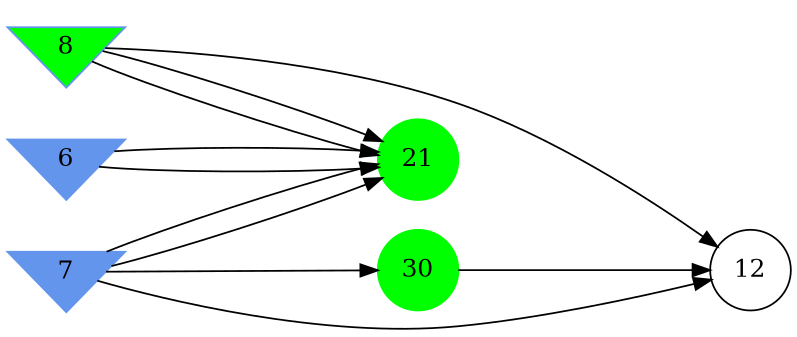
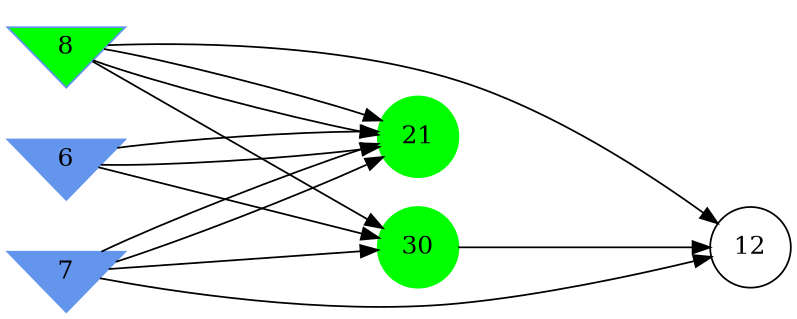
none -> (244, 148)
none -> (243, 204)
